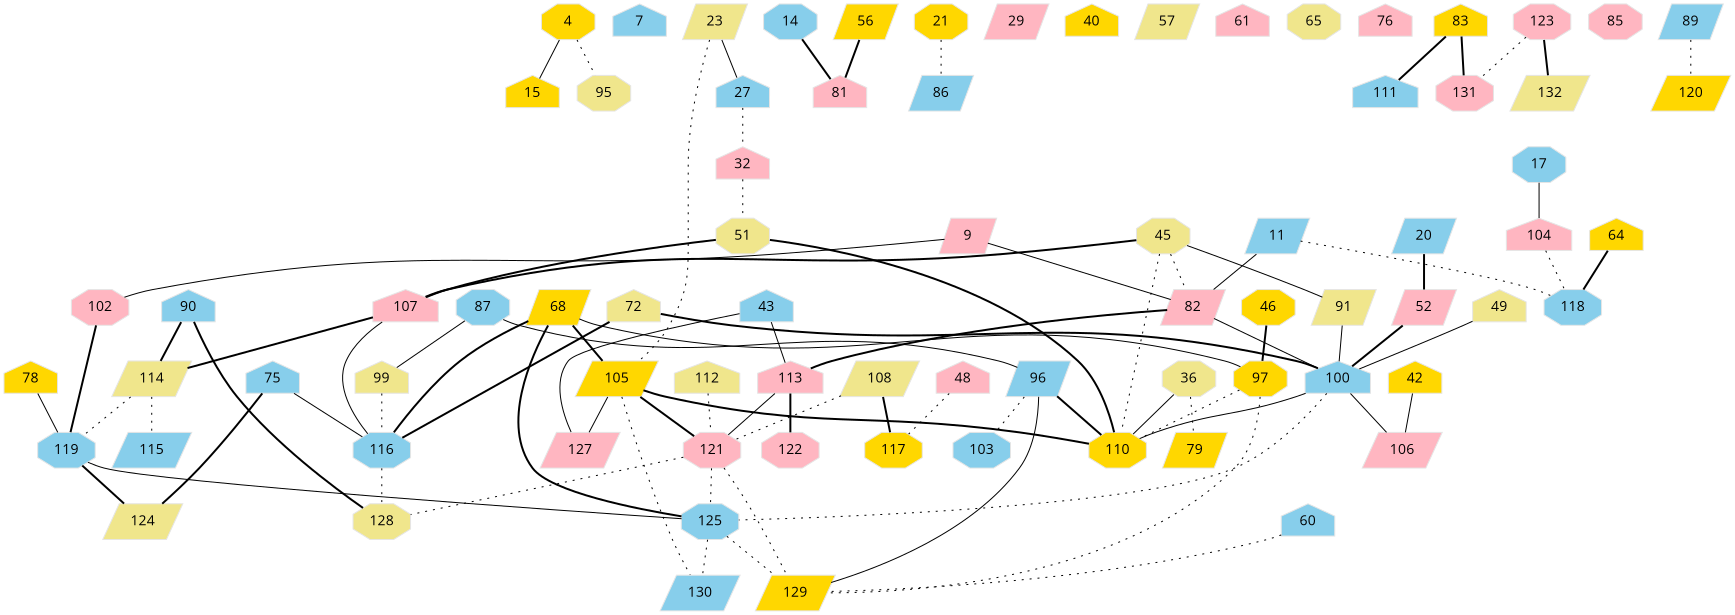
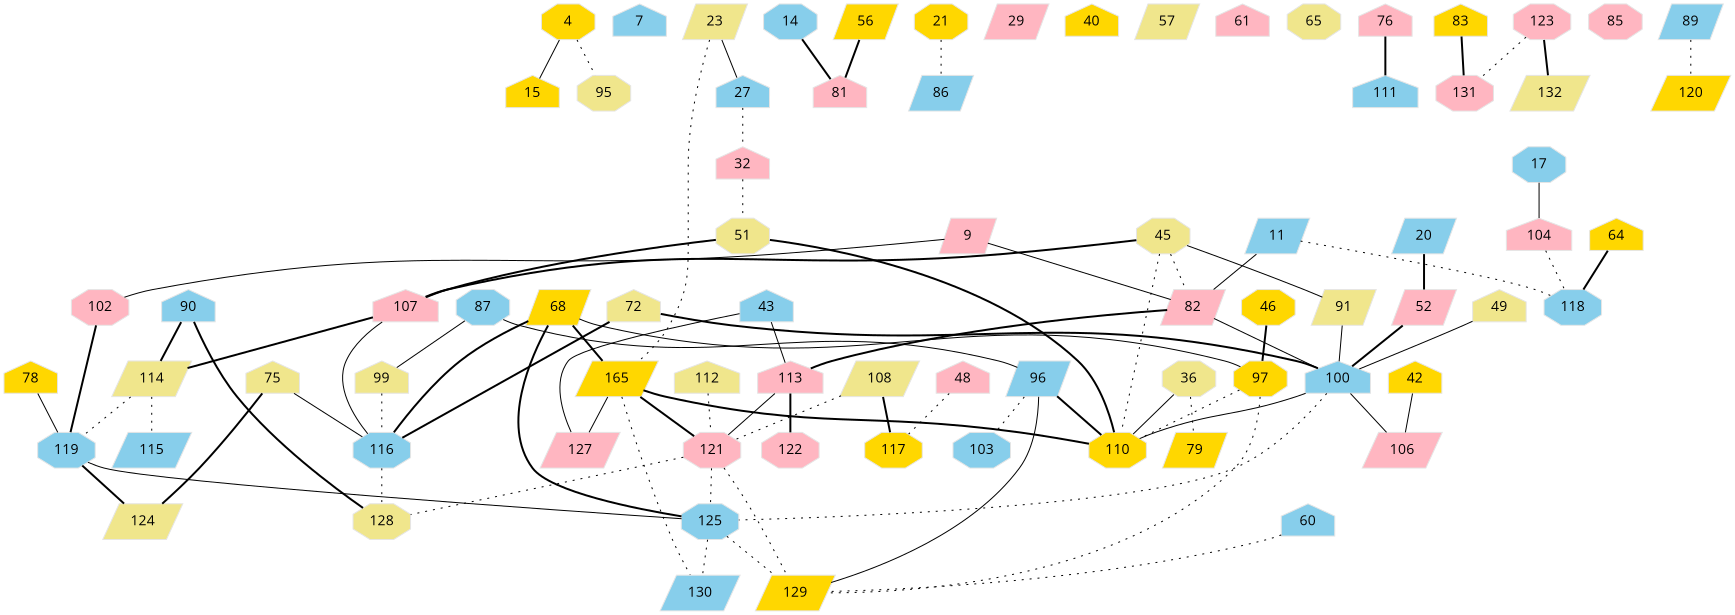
(1422, 58) -> (1385, 56)
(273, 379) -> (273, 379)
(617, 379) -> (617, 379)
